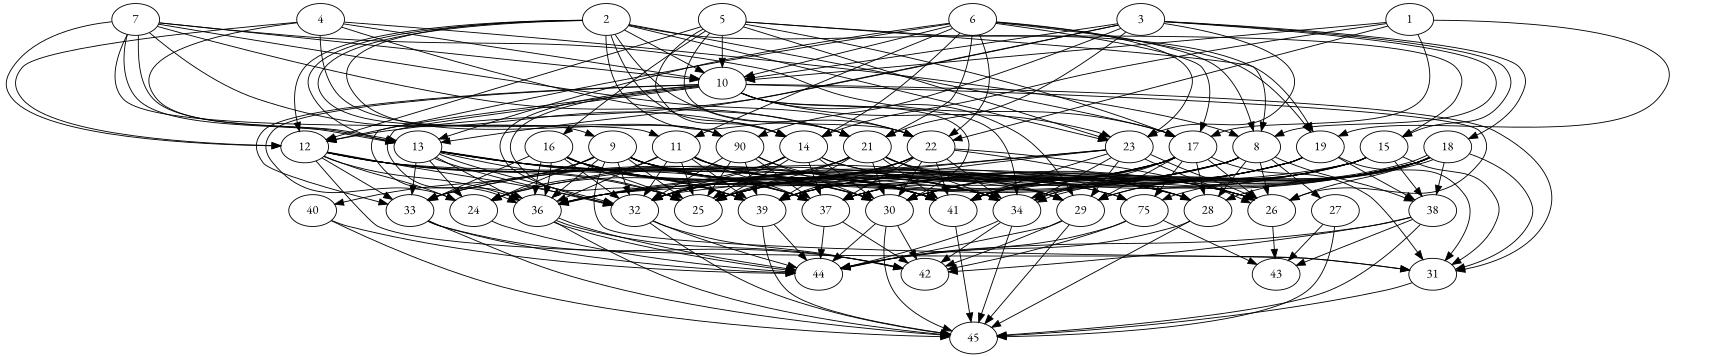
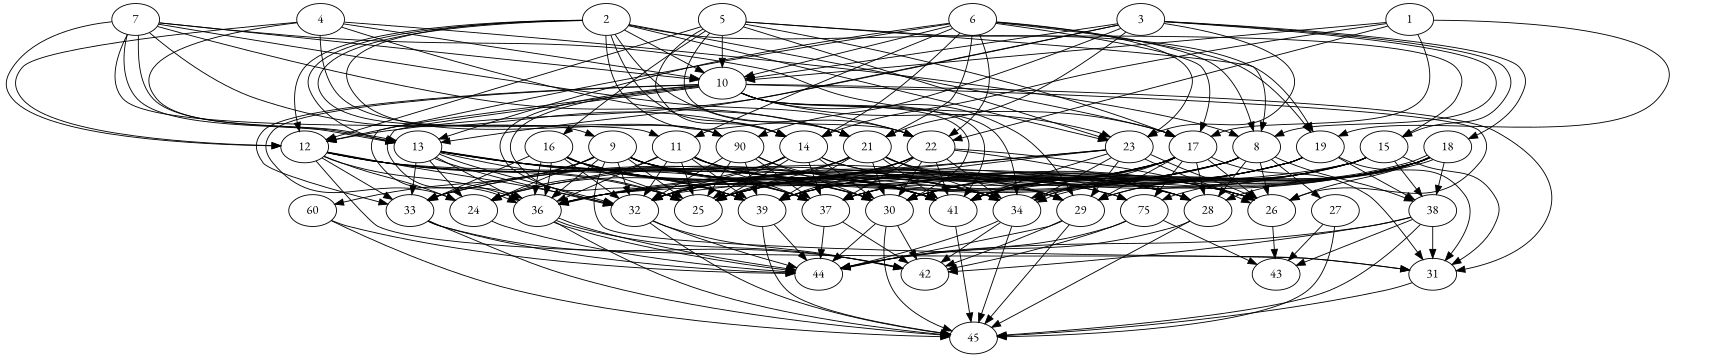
none -> (893, 107)
(313, 211) -> (313, 211)
(1533, 213) -> (1433, 238)
